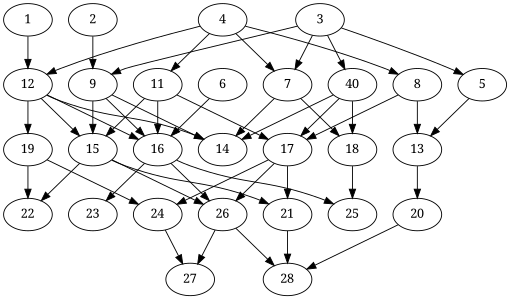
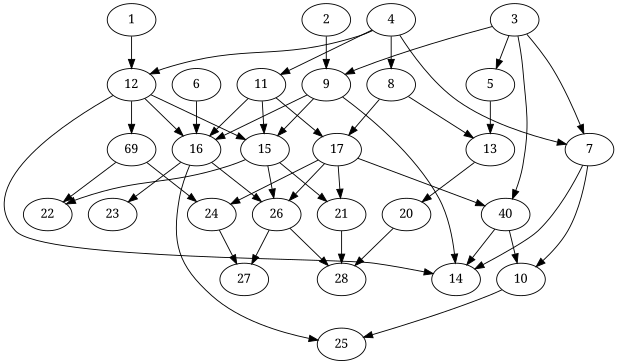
(324, 113) -> (417, 180)
(28, 150) -> (132, 150)
(352, 150) -> (521, 279)
